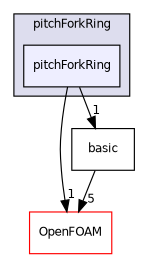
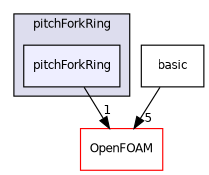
(86, 103) -> none
